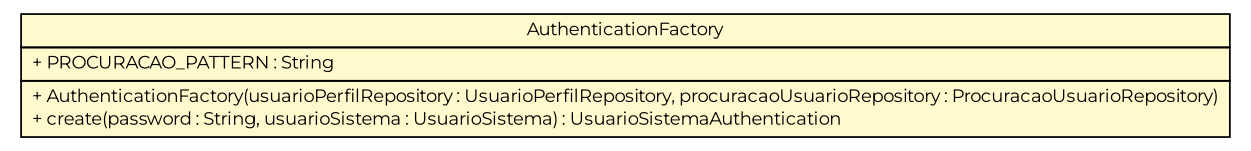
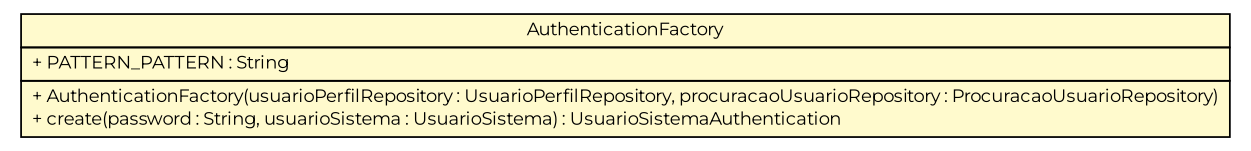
(184, 63) -> (161, 63)
